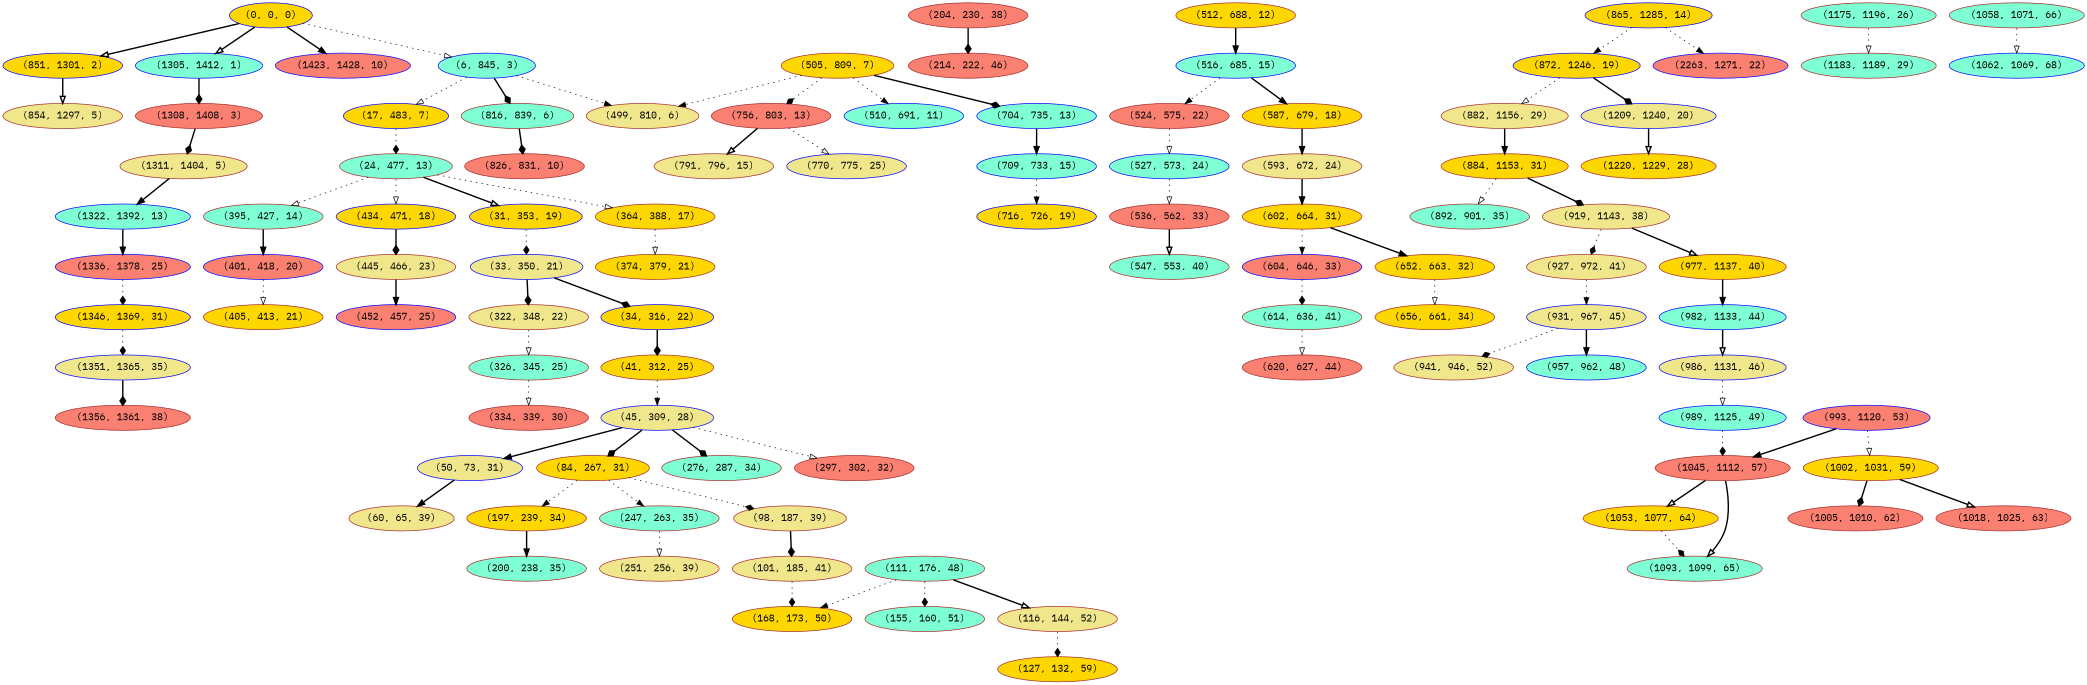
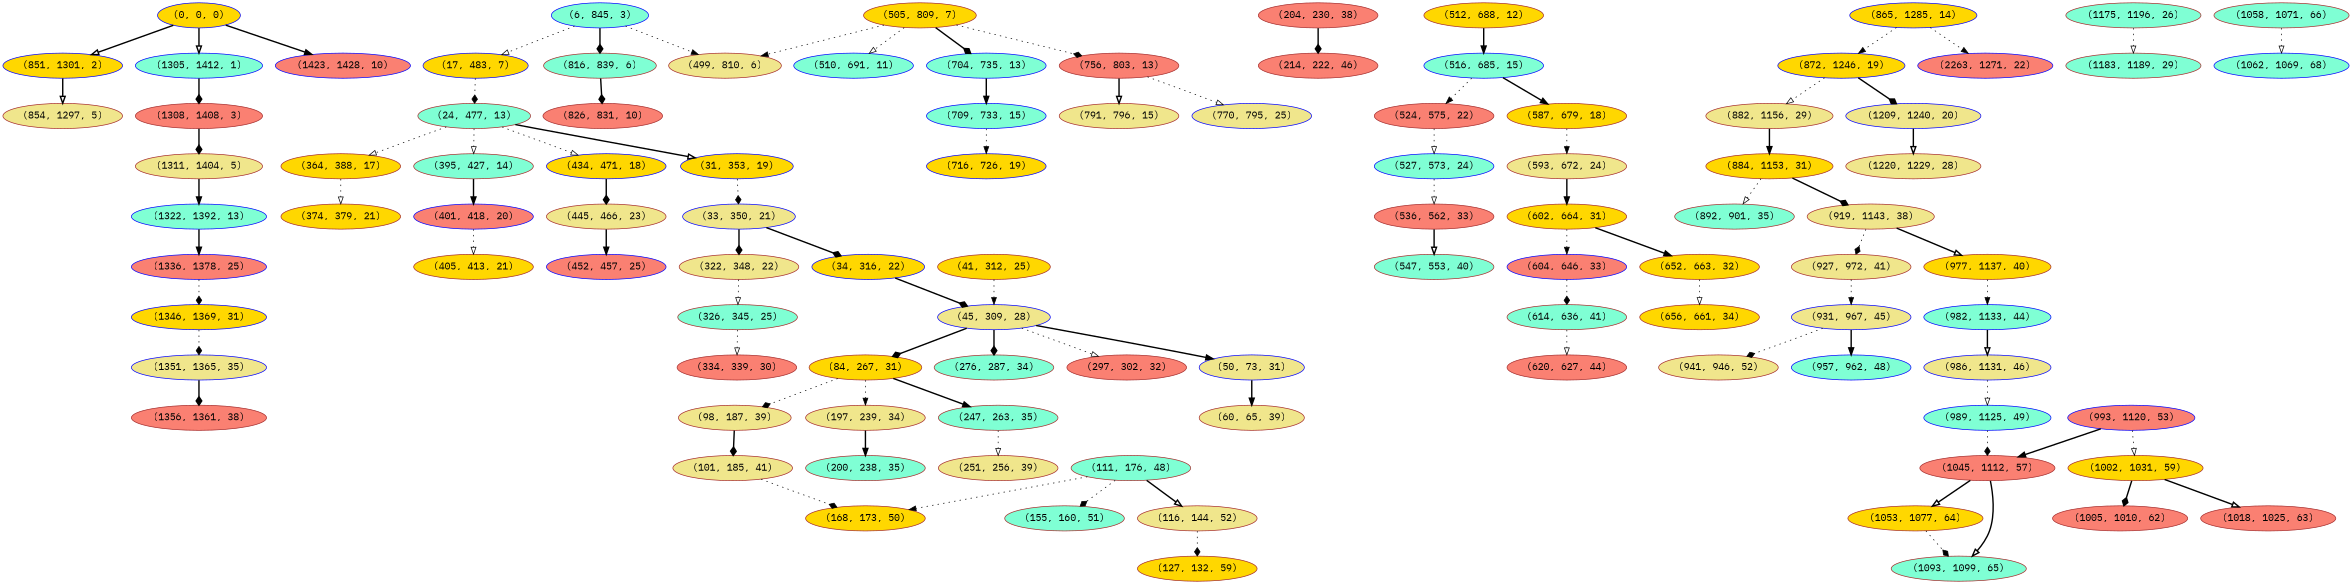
(374, 39) -> none
(868, 89) -> (890, 38)
(1302, 138) -> (1567, 138)
(847, 166) -> (1252, 116)
(1649, 166) -> (1913, 166)
(1723, 289) -> (1987, 289)
(657, 338) -> (927, 291)
(623, 491) -> (928, 391)
(527, 518) -> (865, 418)
